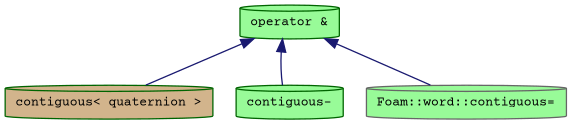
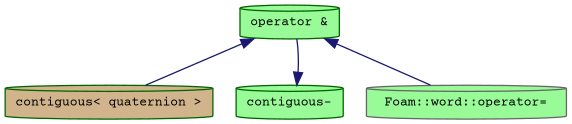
(281, 69) -> (298, 56)
(466, 102) -> (466, 102)
